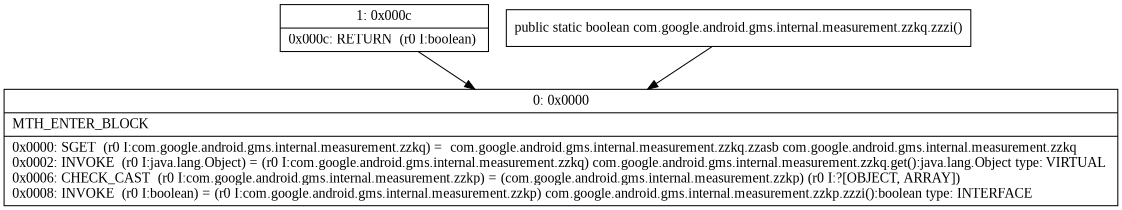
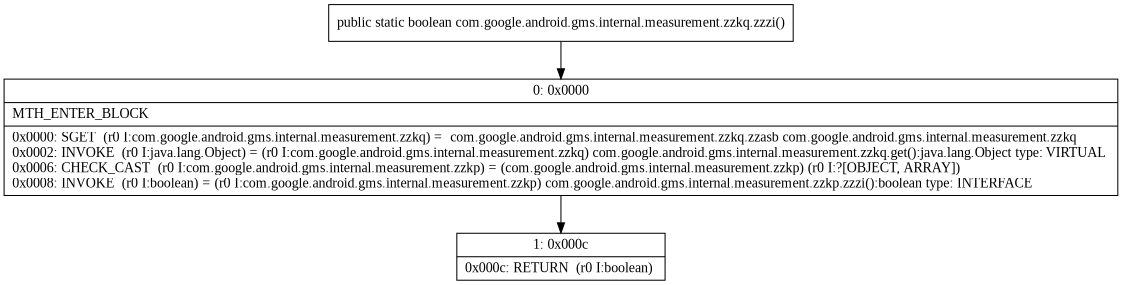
(442, 68) -> (561, 209)
